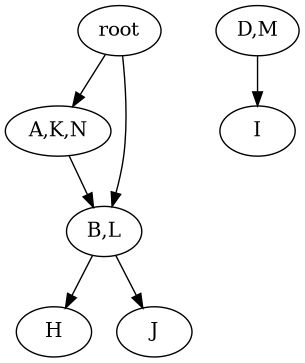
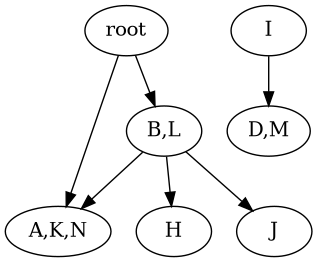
(258, 74) -> (269, 74)
(78, 175) -> (117, 176)
